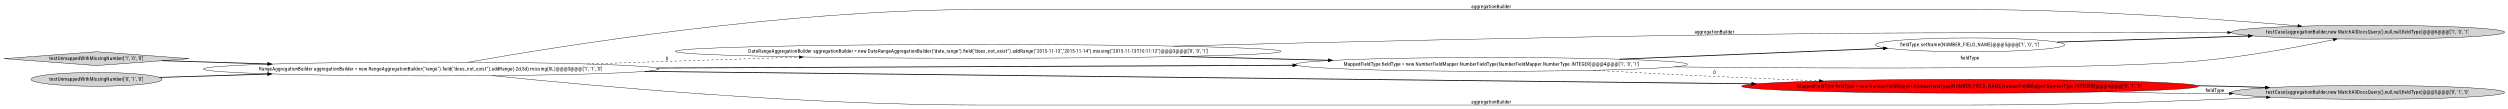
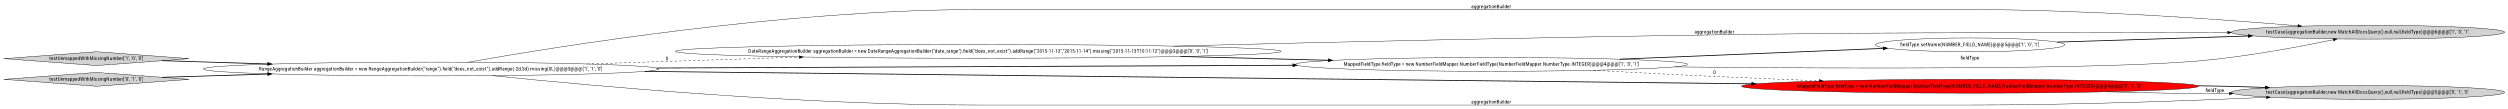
(97, 79) -> (97, 79)
